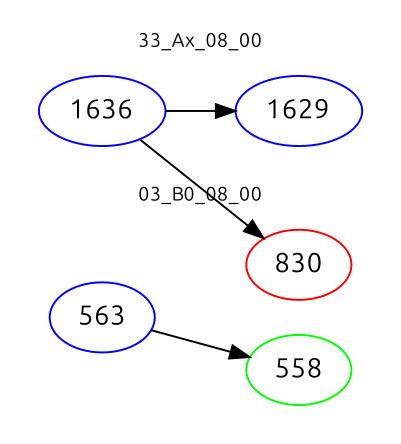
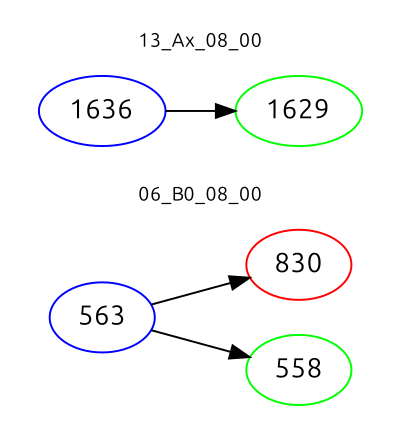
(201, 42) -> (201, 42)
(299, 111) -> (299, 111)
(202, 189) -> (191, 294)
(201, 196) -> (201, 196)
